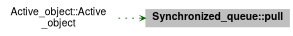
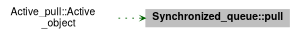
(59, 18) -> (59, 18)
